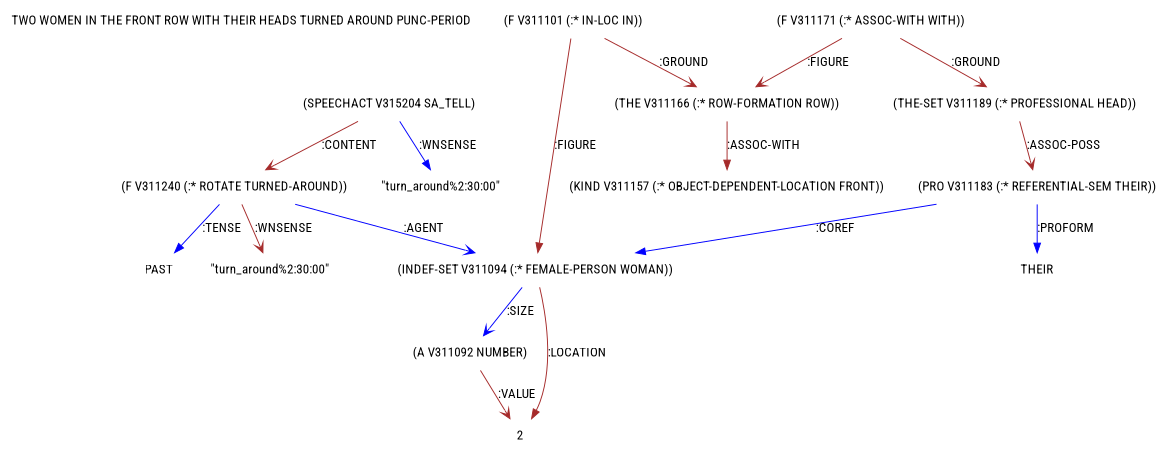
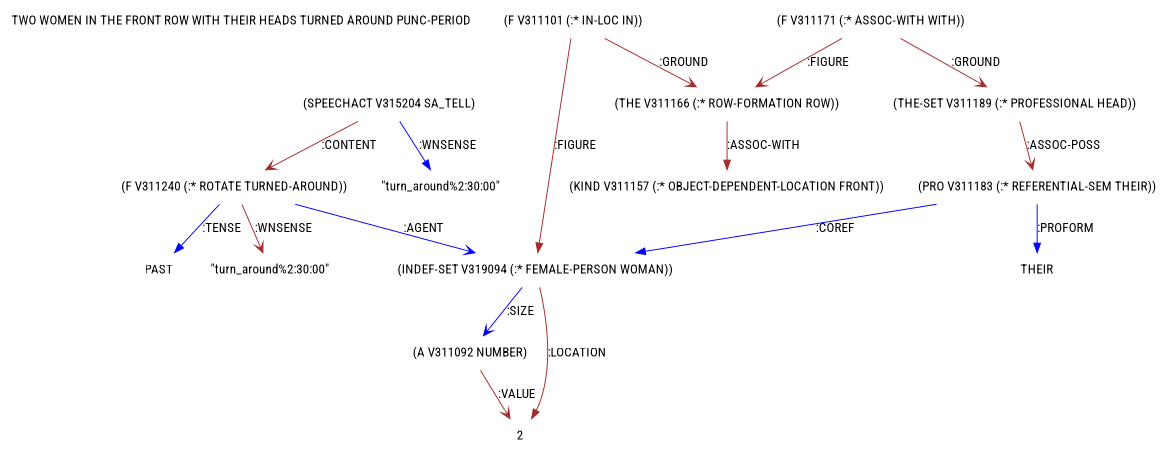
(535, 270) -> (535, 270)
